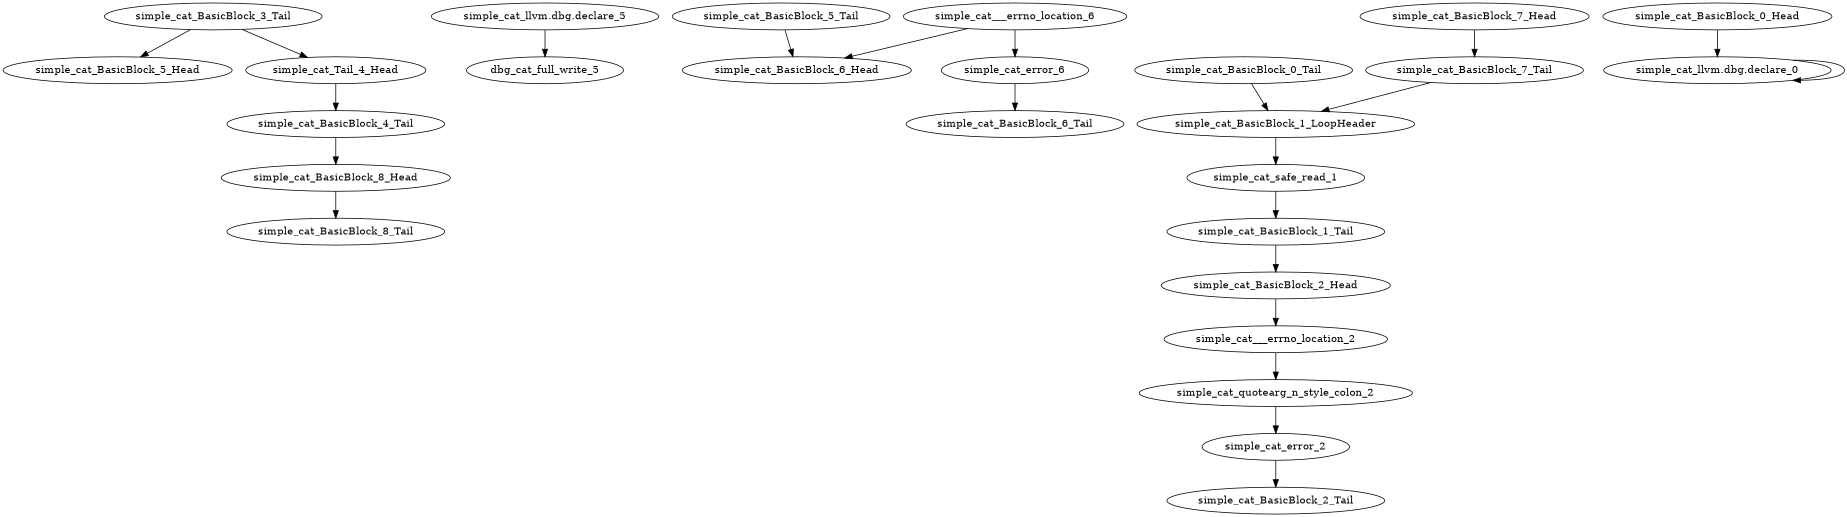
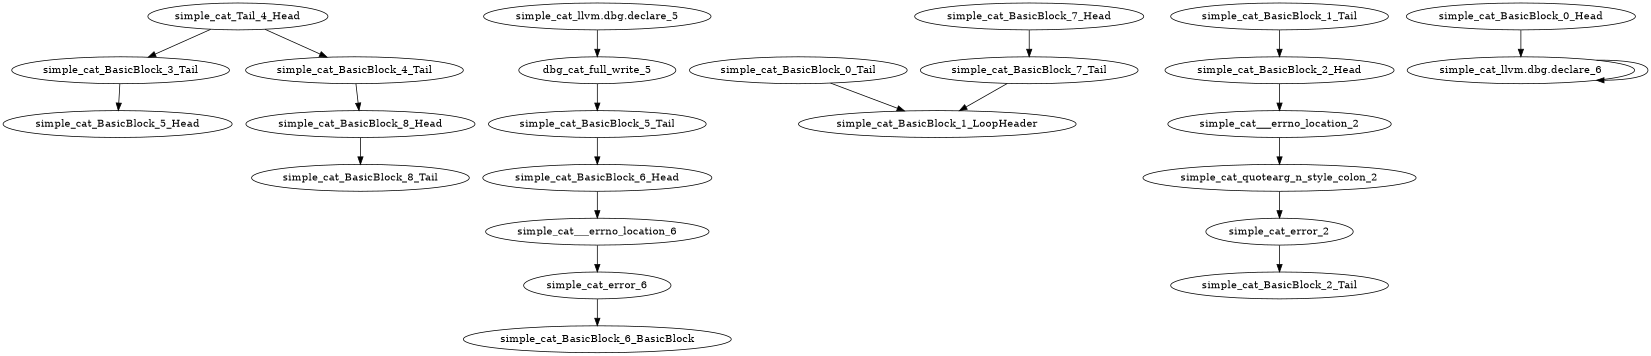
(271, 42) -> (183, 42)
(910, 42) -> (597, 201)
(1717, 70) -> (1521, 70)
none -> (597, 93)
(1015, 124) -> (597, 339)
(1276, 178) -> none
